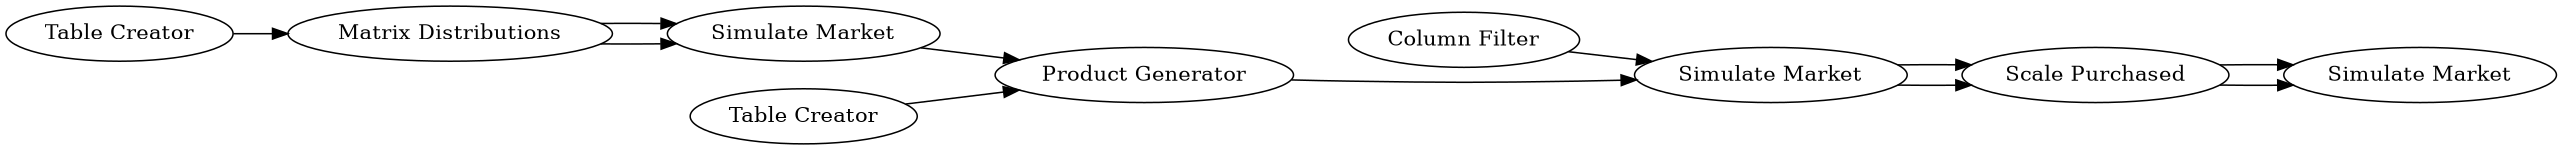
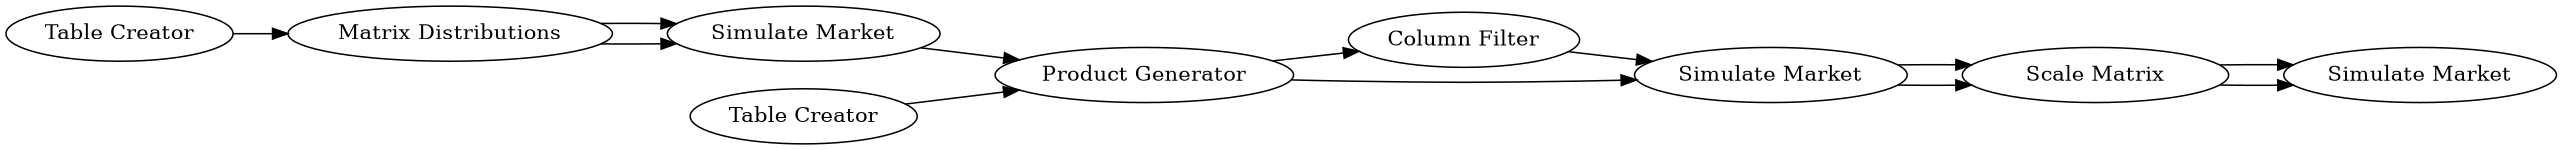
none -> (1308, 57)
(2095, 75) -> (2095, 75)
